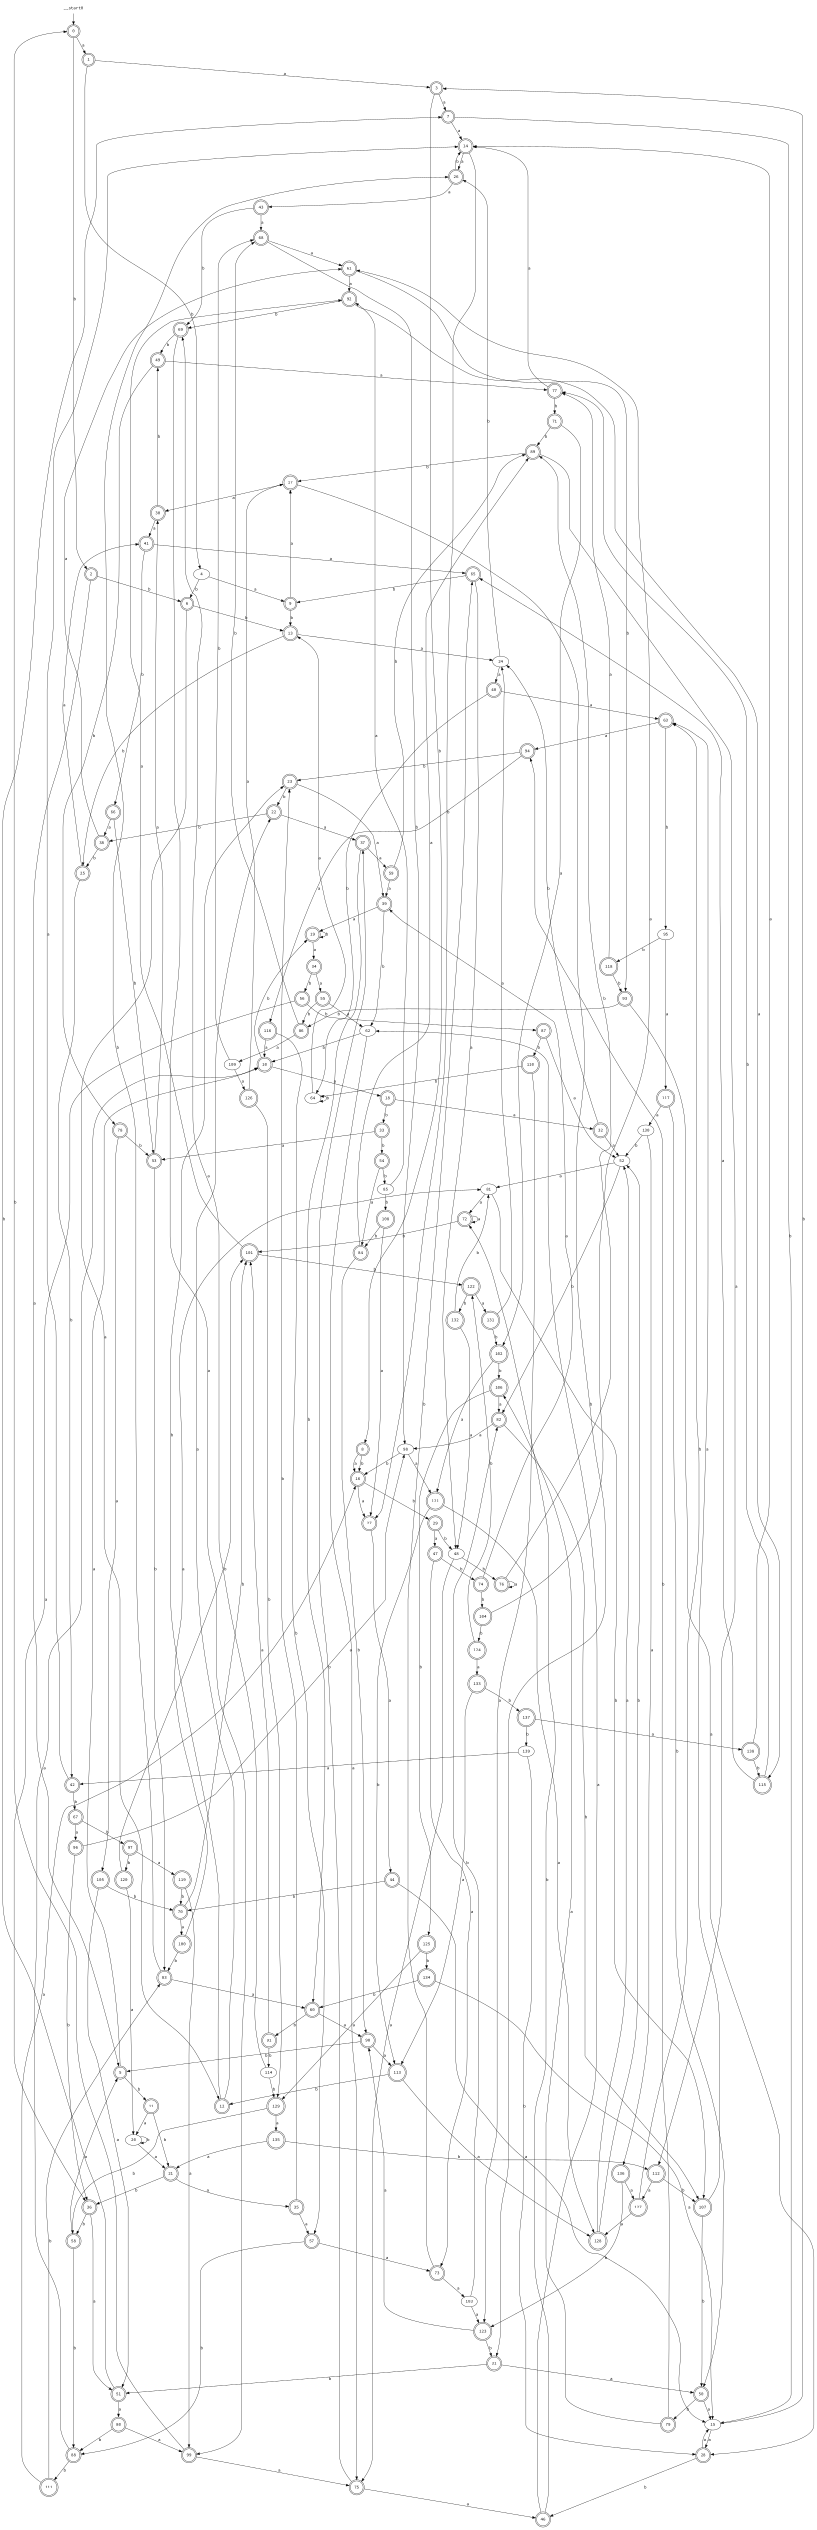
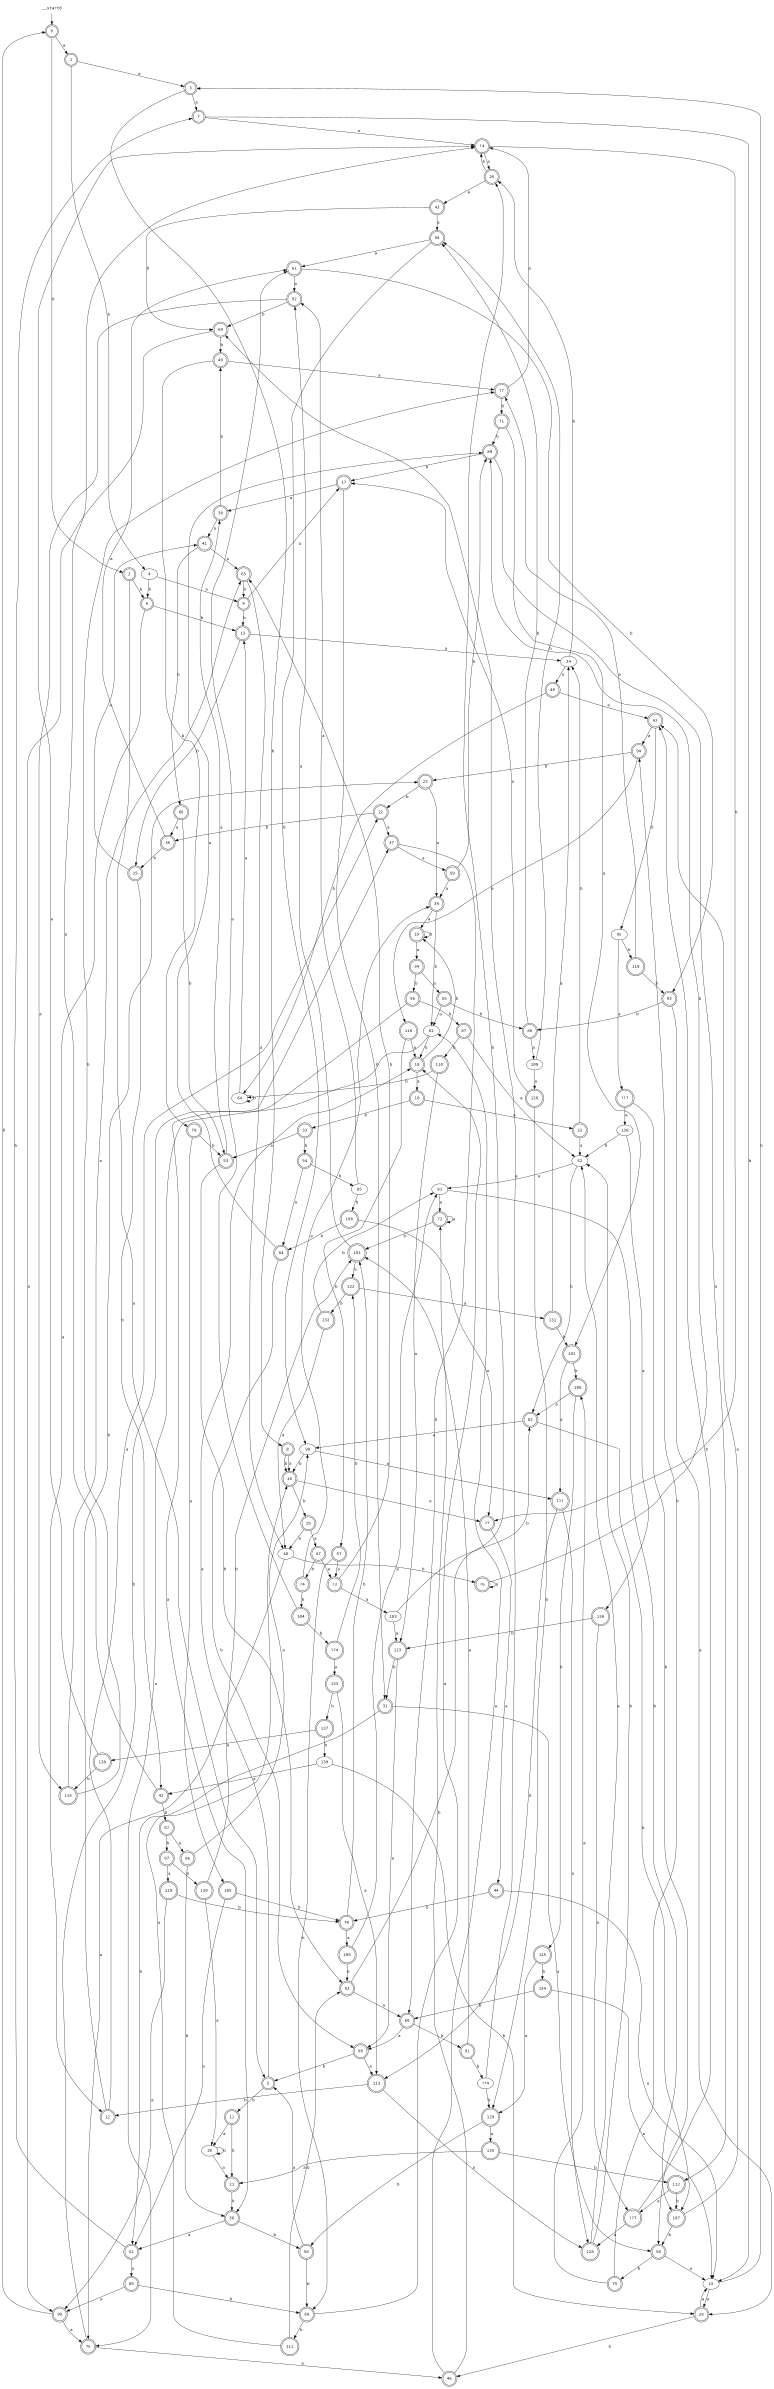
(296, 2207) -> none
